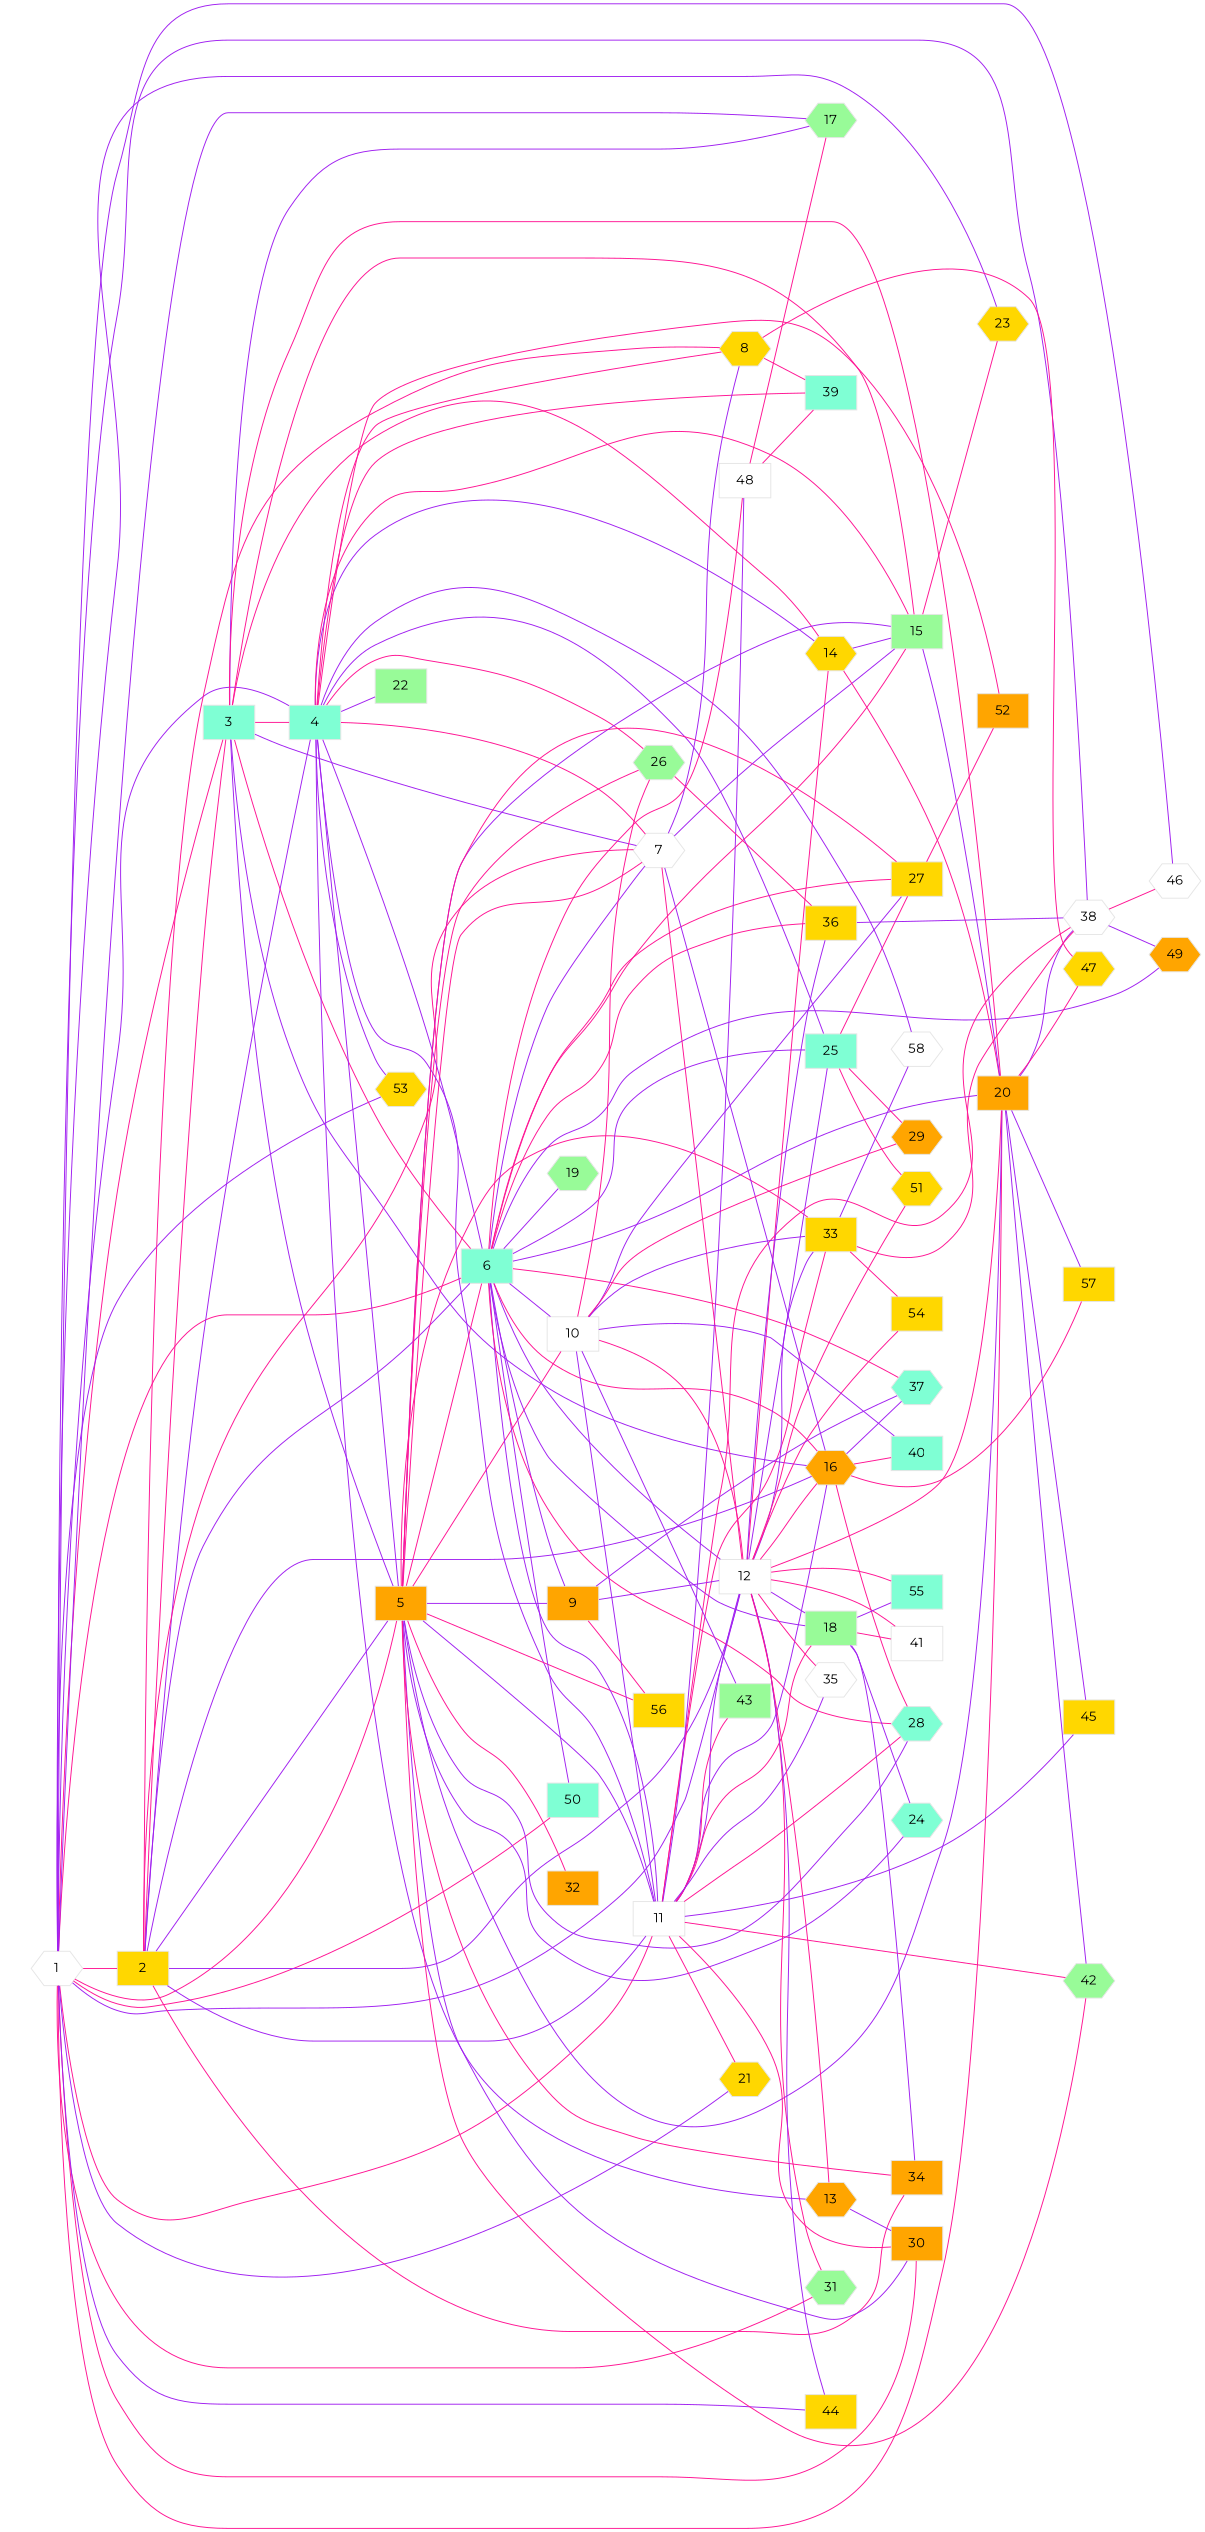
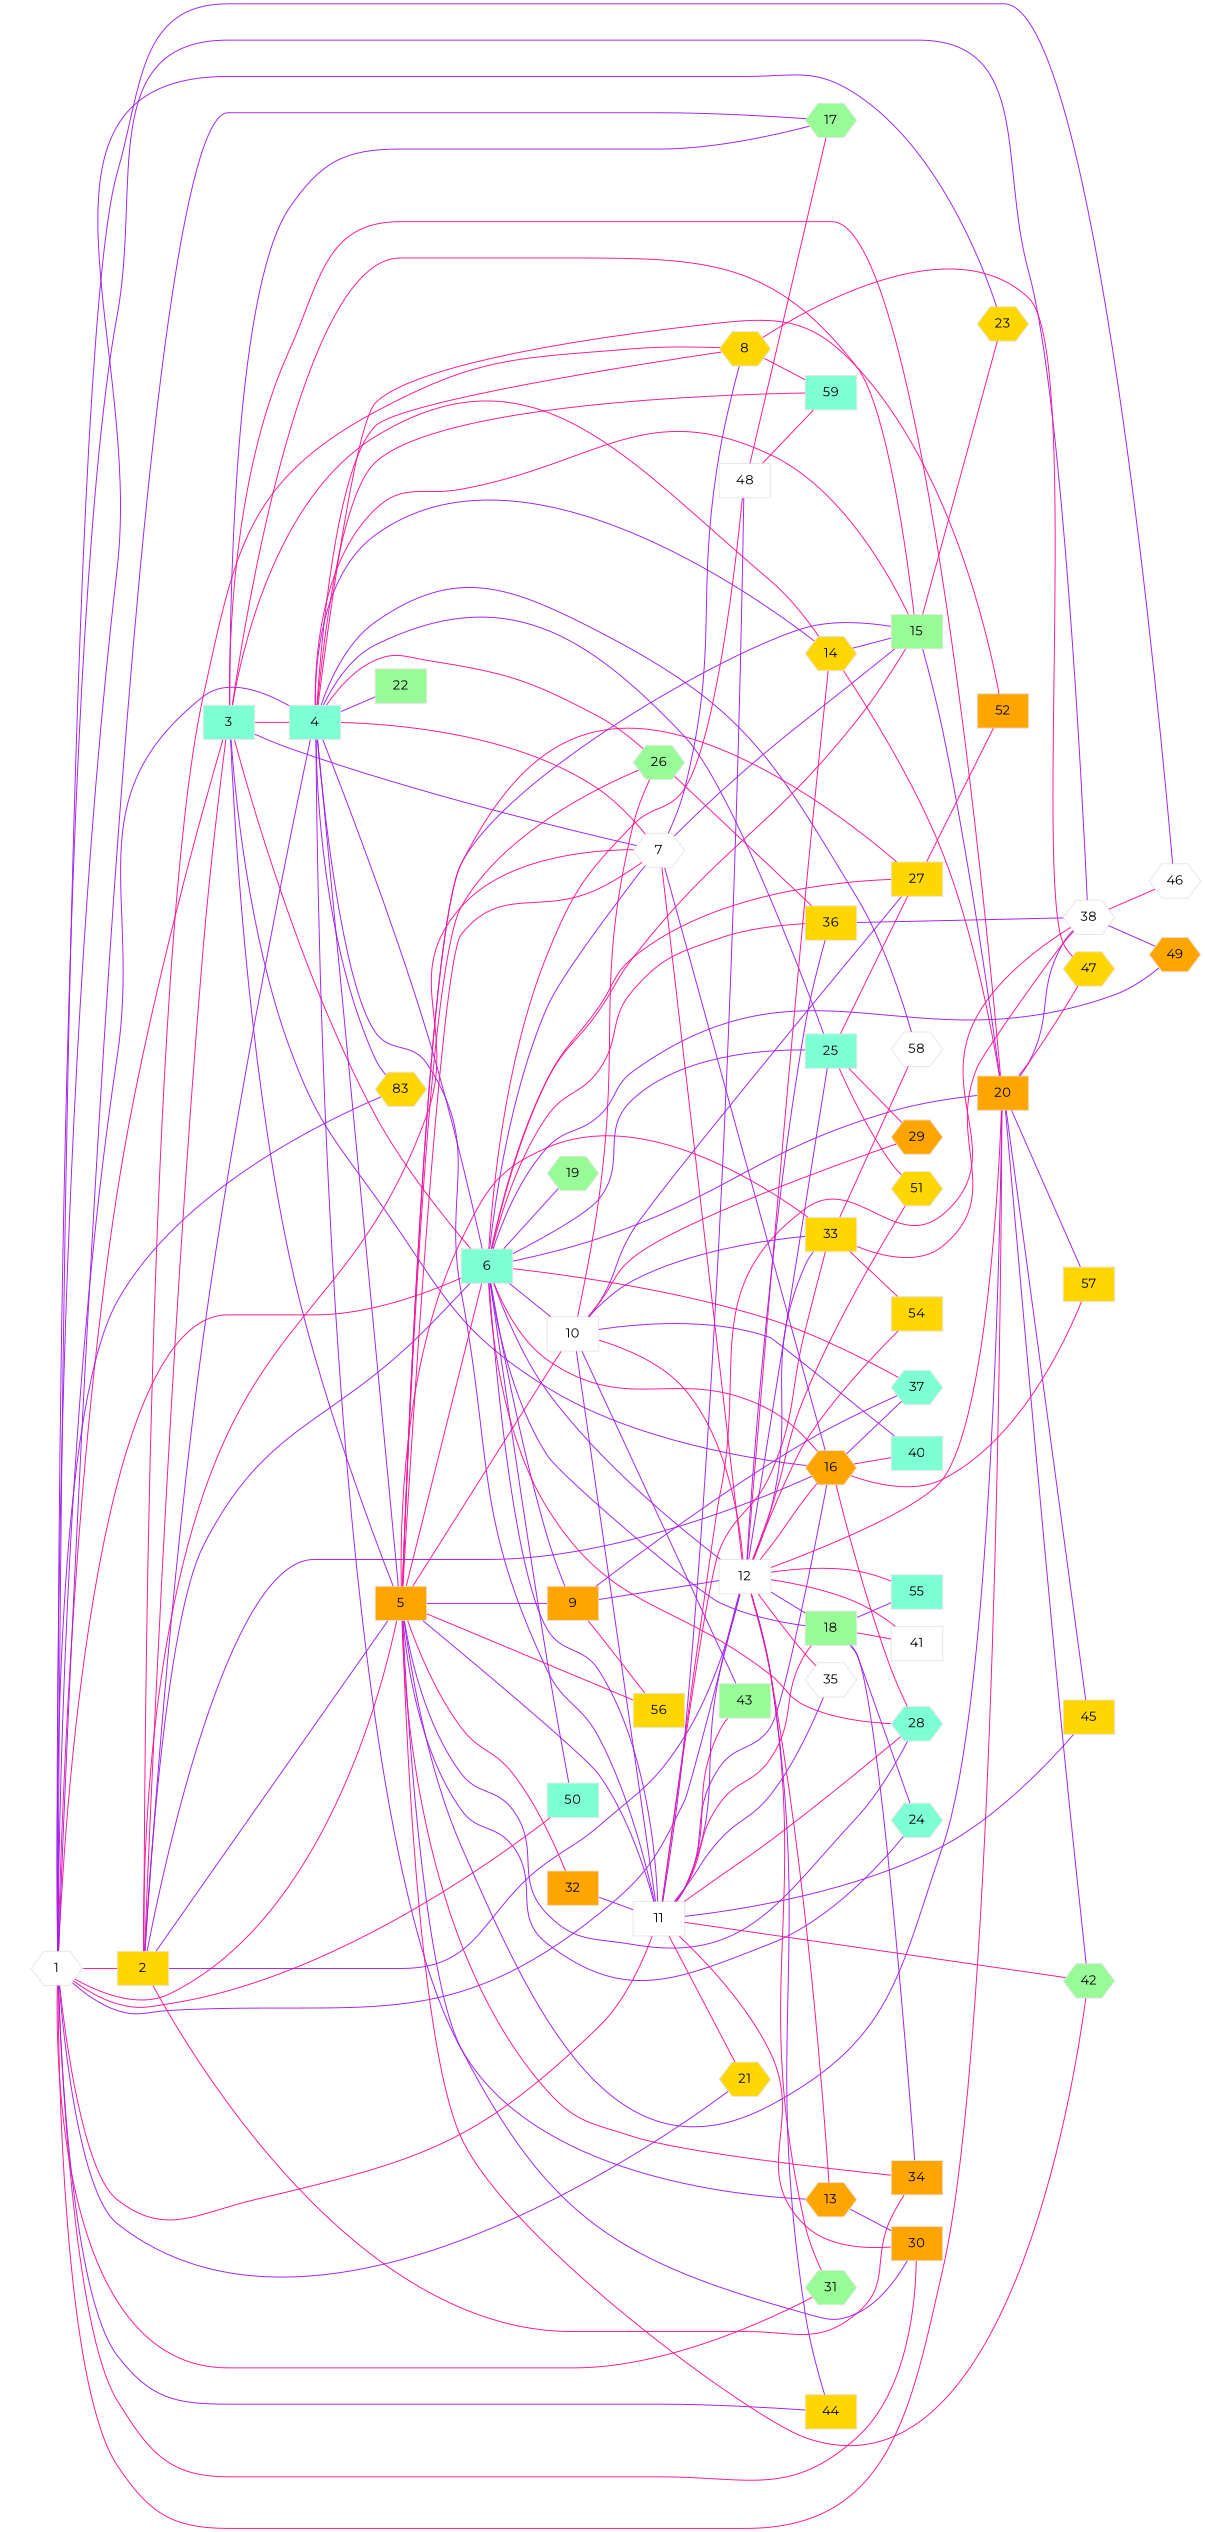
(831, 393) -> (831, 393)
(401, 1089) -> (401, 1089)
(872, 1146) -> (872, 1146)
(420, 2041) -> (620, 1905)
